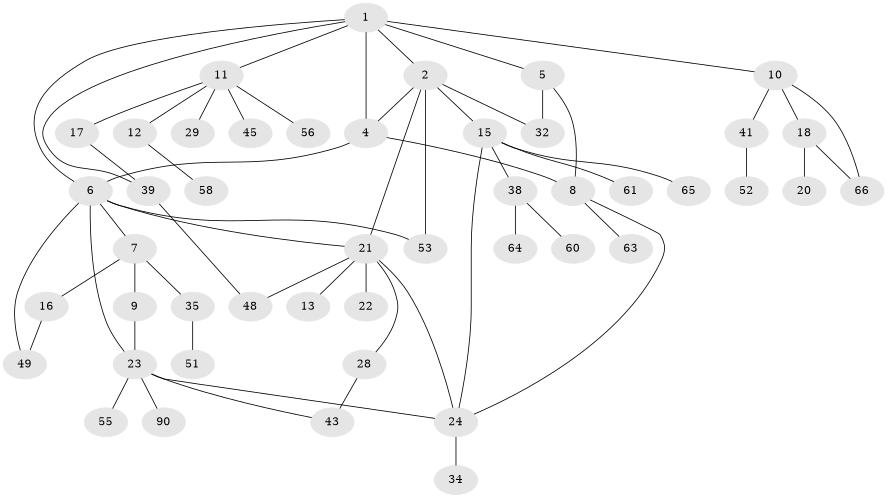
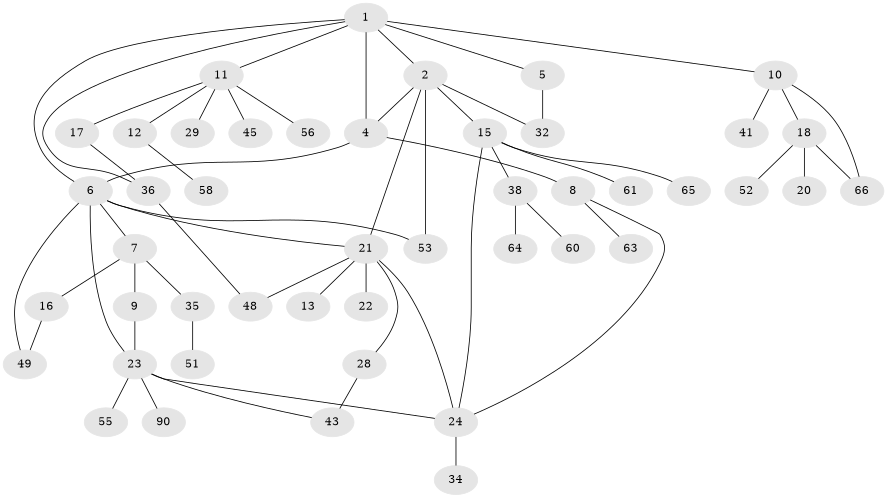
(574, 130) -> none
(747, 162) -> (776, 162)
(149, 191) -> (149, 191)
